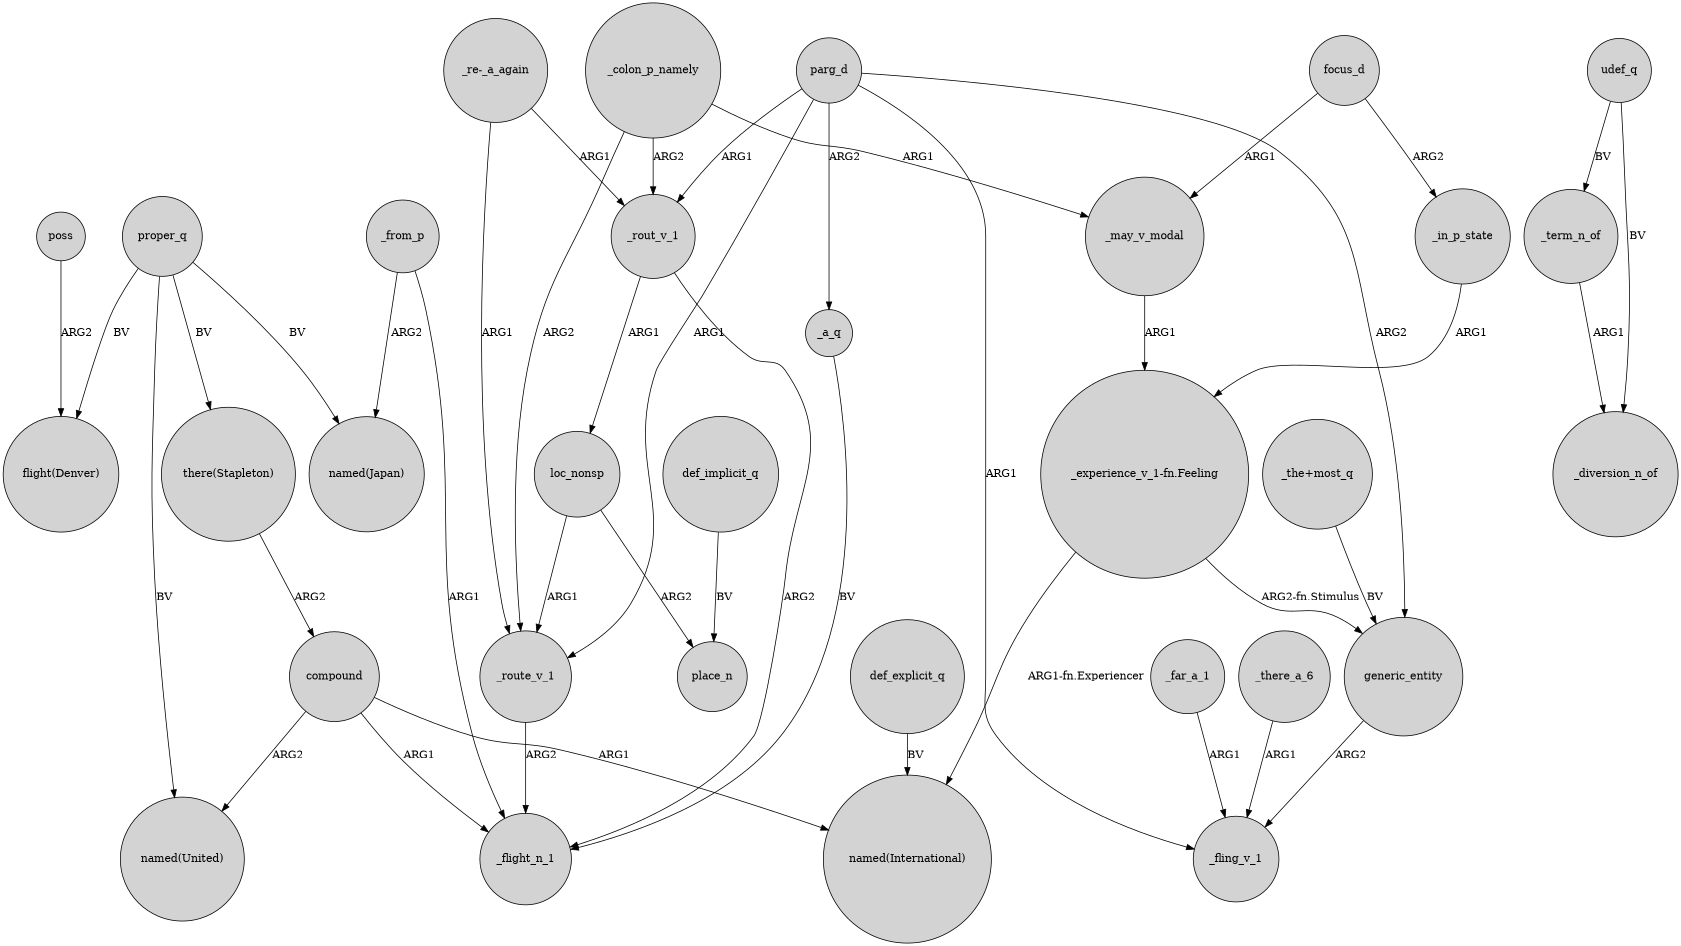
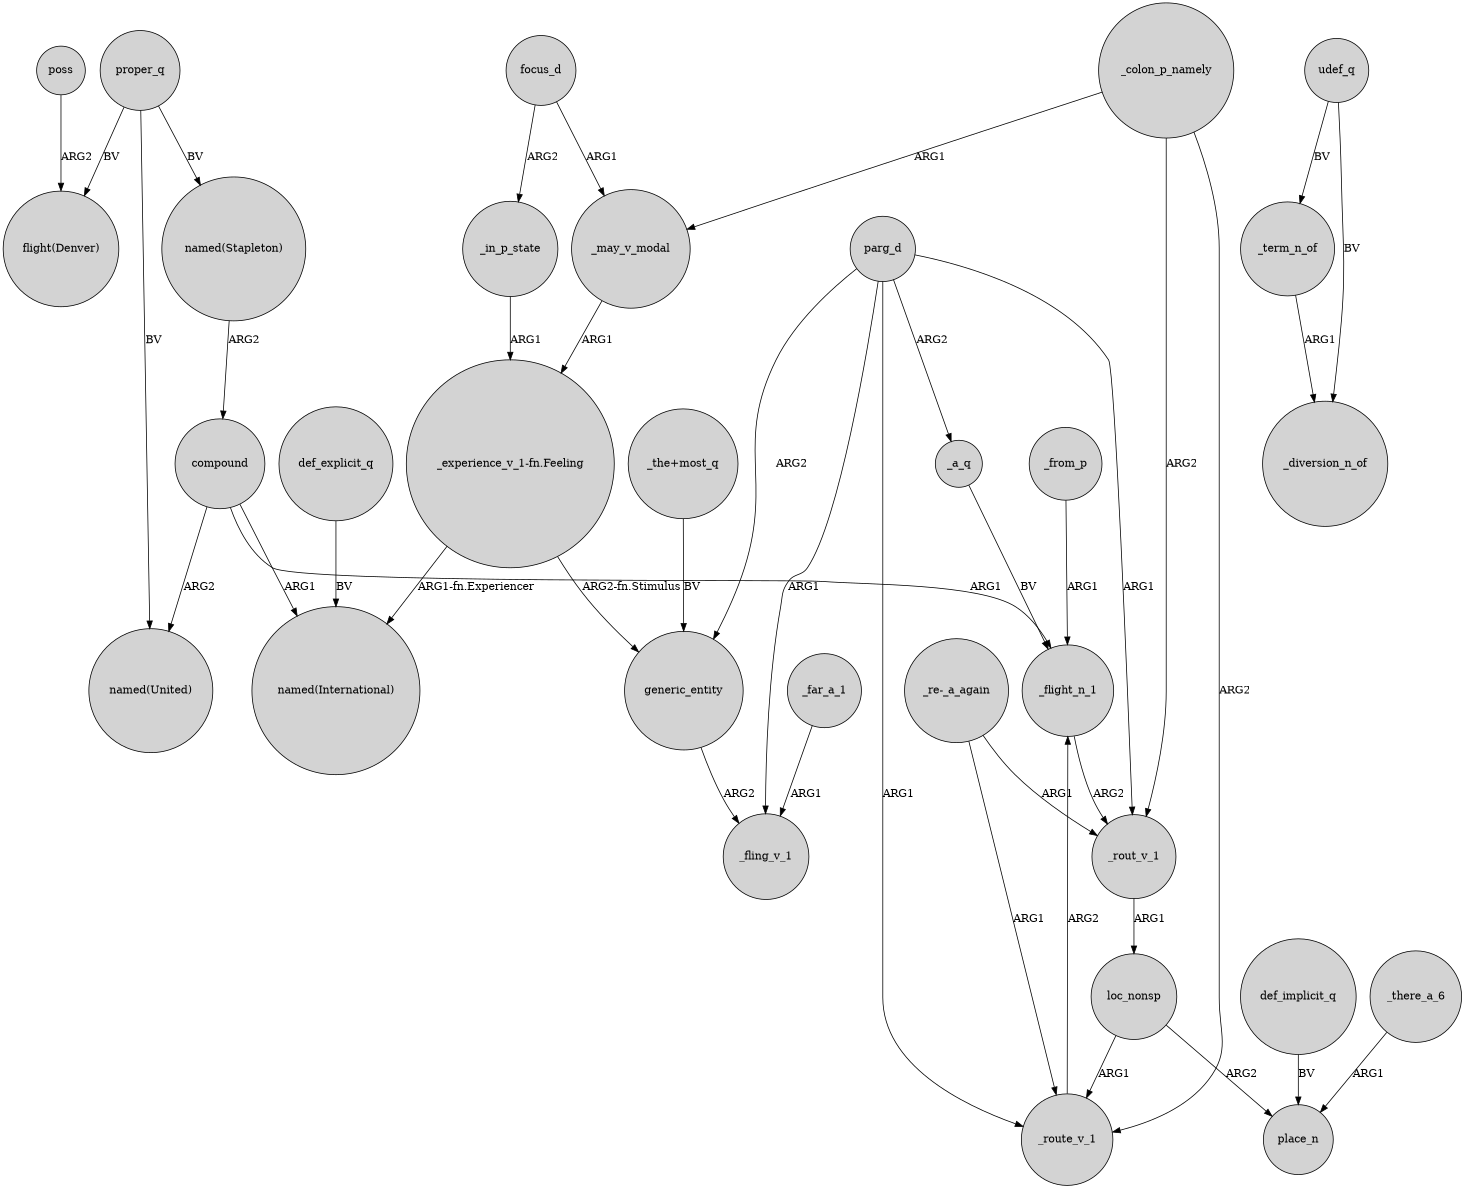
(228, 474) -> (234, 249)
(367, 474) -> none
(785, 580) -> (1085, 778)
(1261, 766) -> (1356, 1069)
